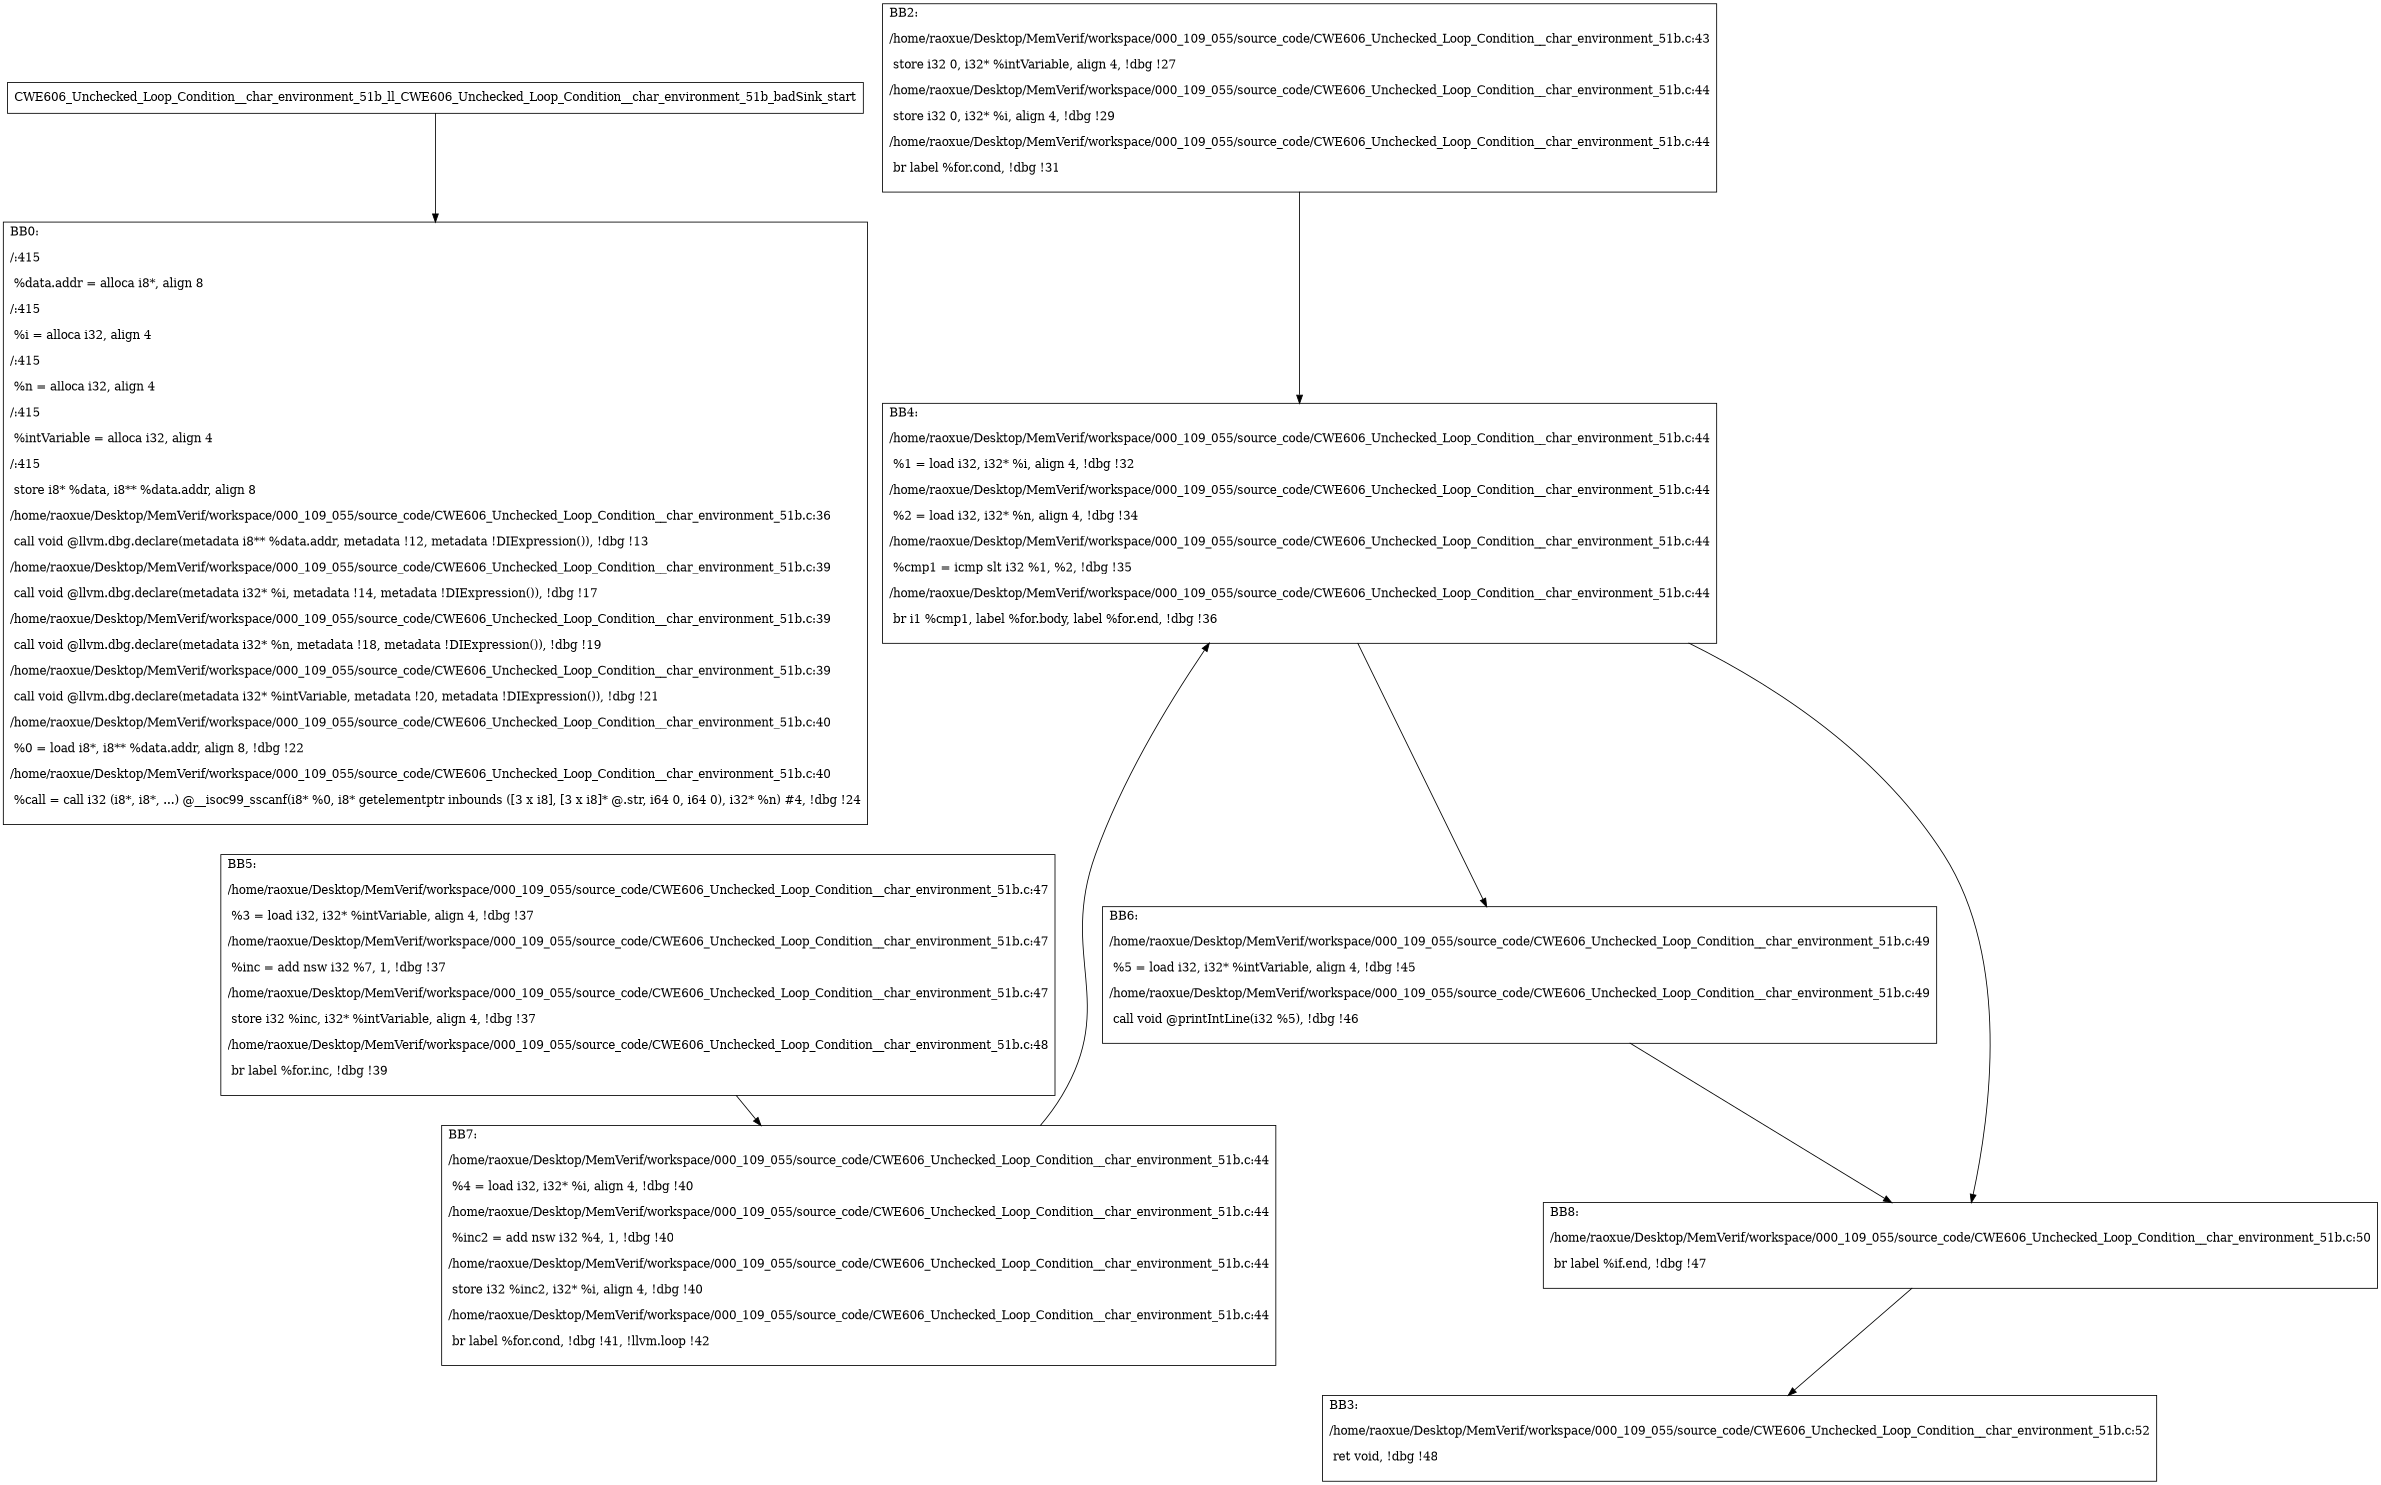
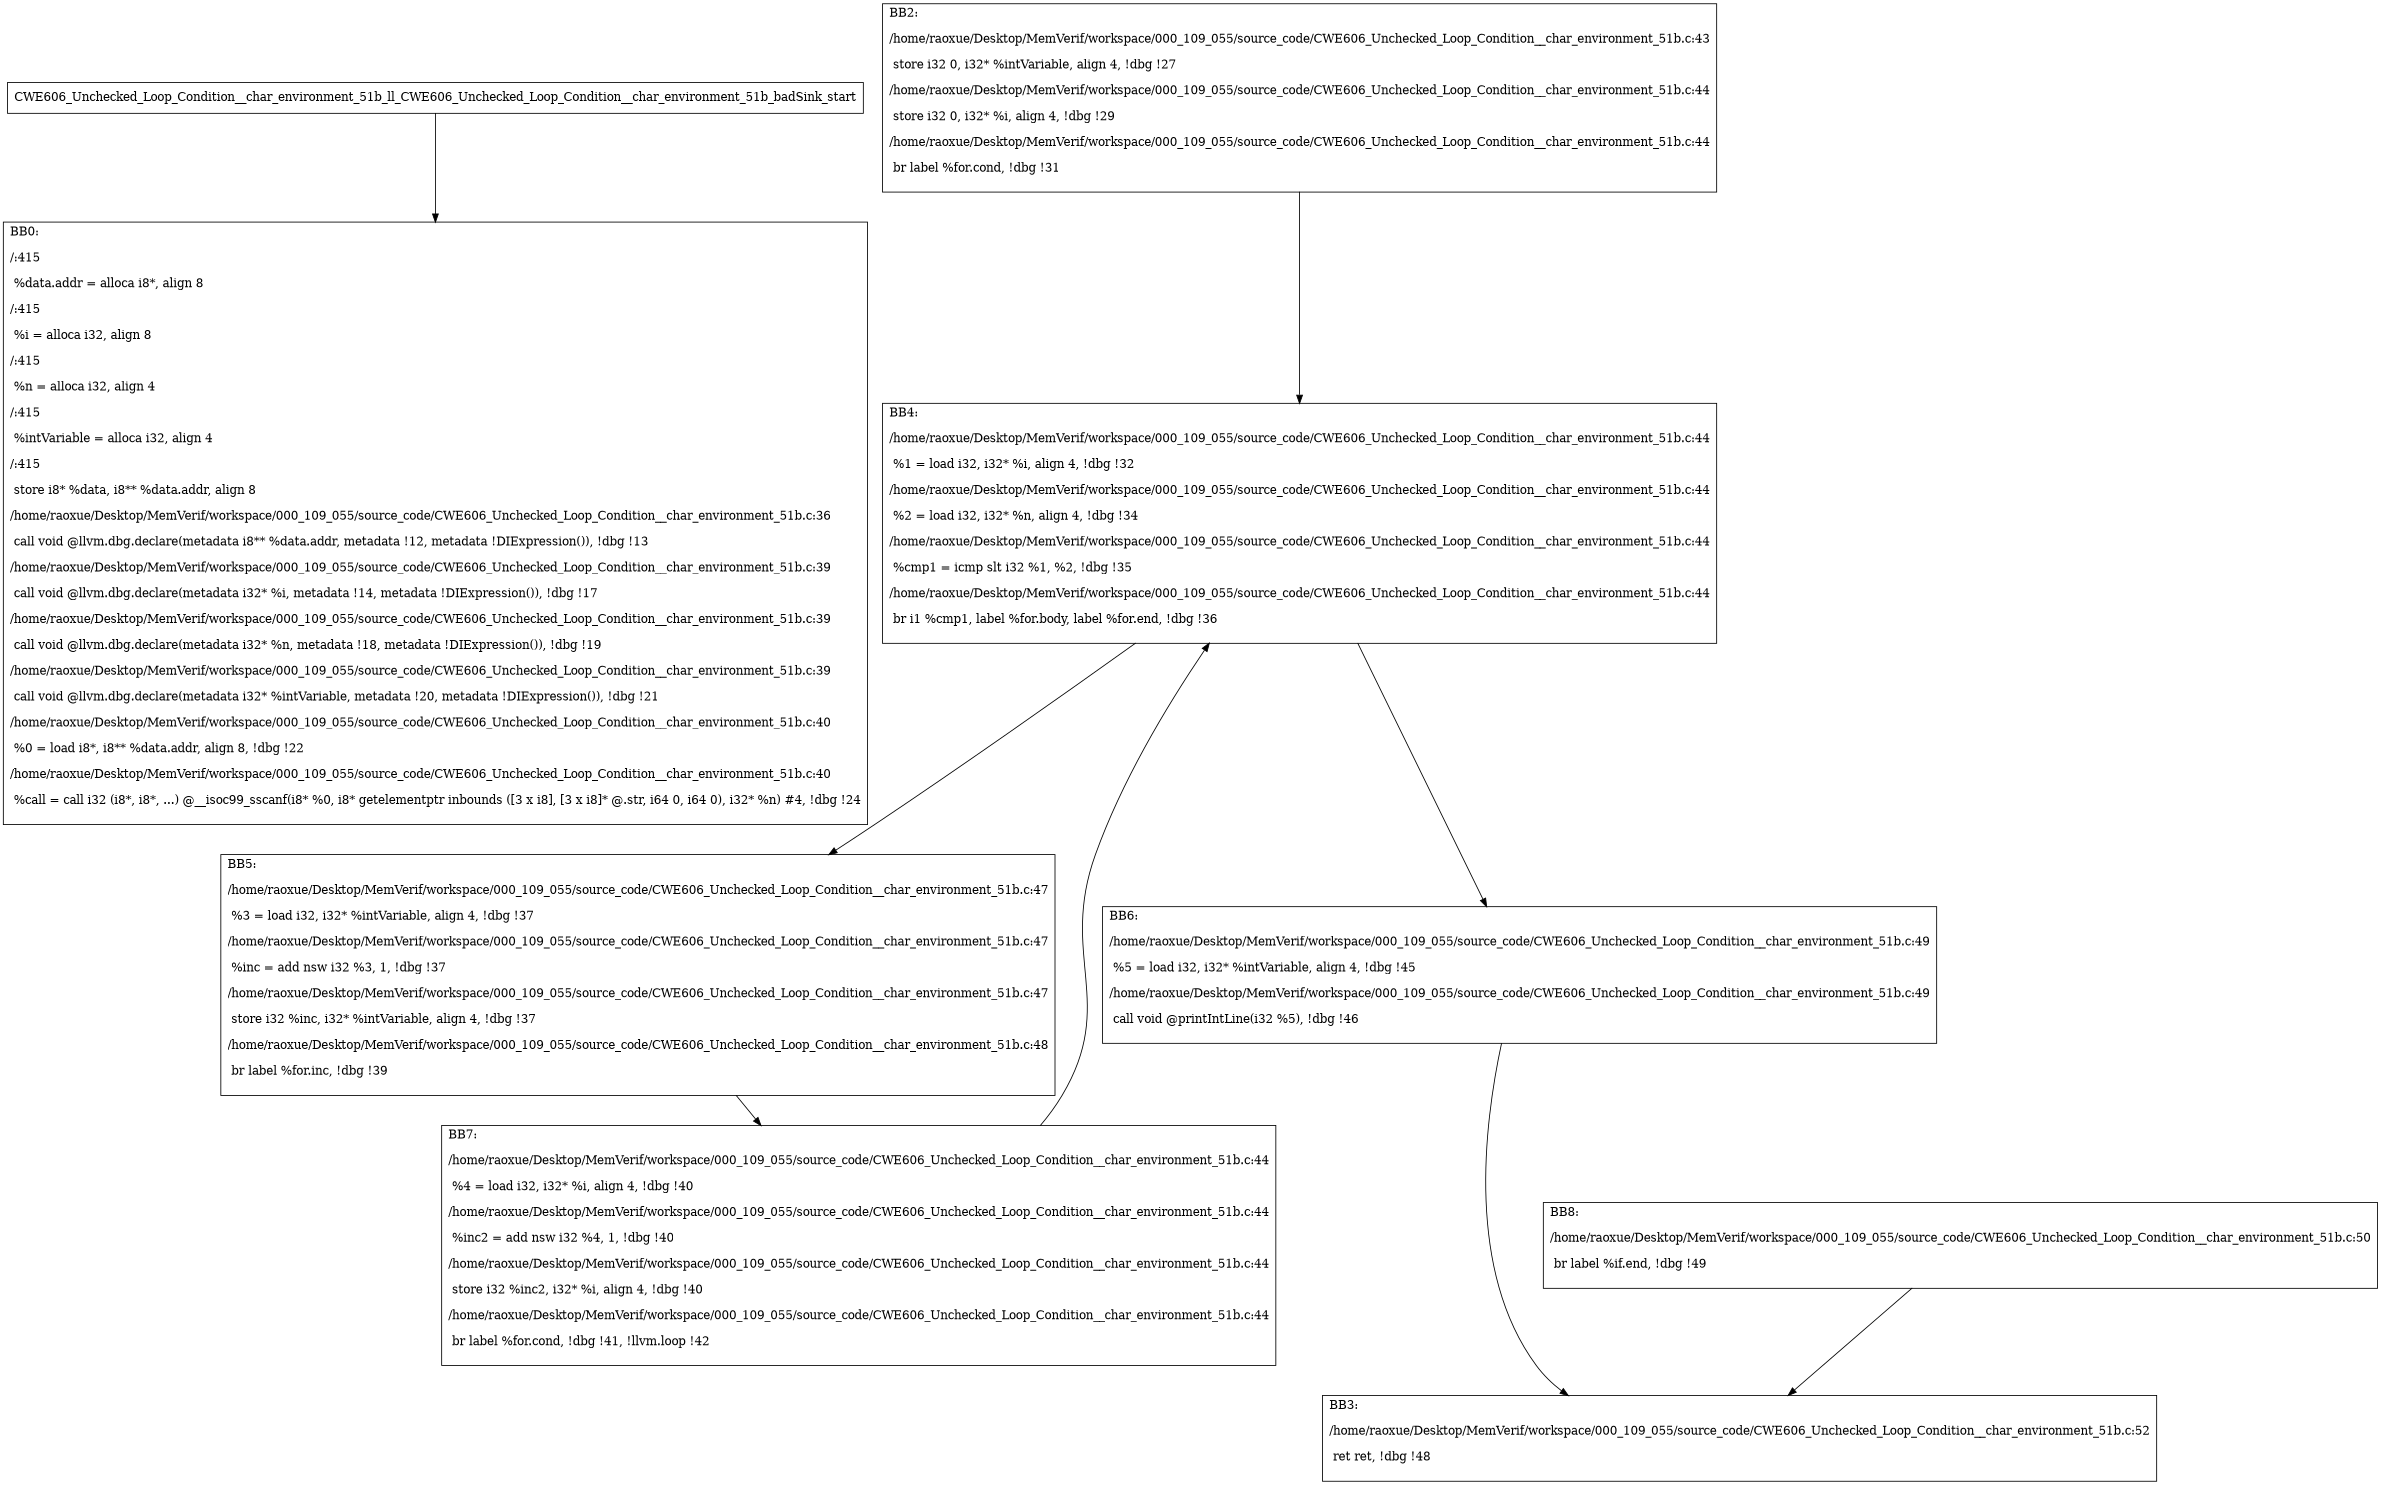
(81, 335) -> (81, 335)
(1947, 861) -> (987, 748)
(337, 968) -> (337, 968)
(1757, 1121) -> (1488, 1227)
(1628, 1264) -> (1628, 1264)
(1384, 1457) -> (1380, 1457)
